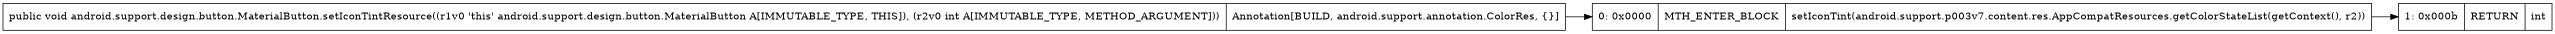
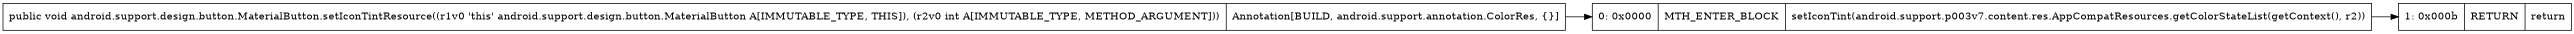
(2539, 16) -> (2548, 16)
